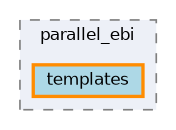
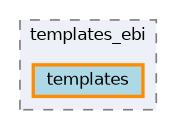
(88, 36) -> (88, 36)
